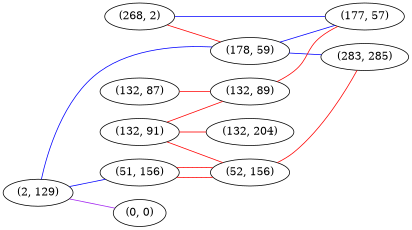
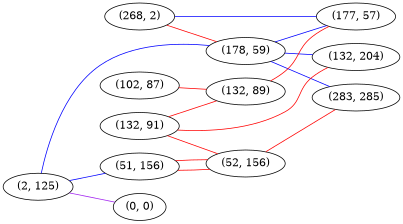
none -> (304, 54)
(140, 92) -> (140, 86)
(38, 193) -> (38, 187)
